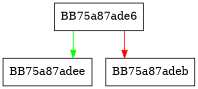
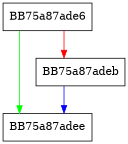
none -> (64, 96)
